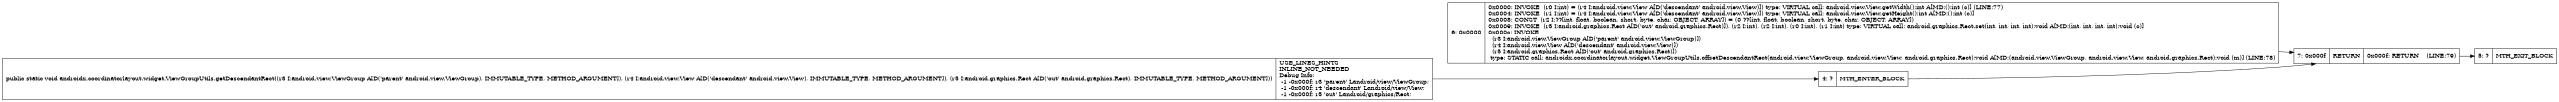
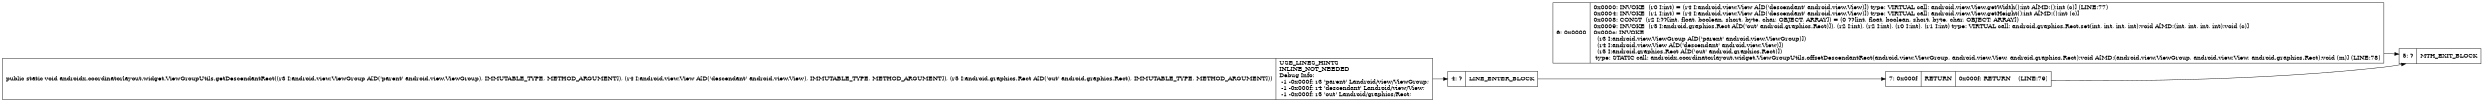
(2284, 52) -> (2389, 54)
(1872, 79) -> (1502, 79)
